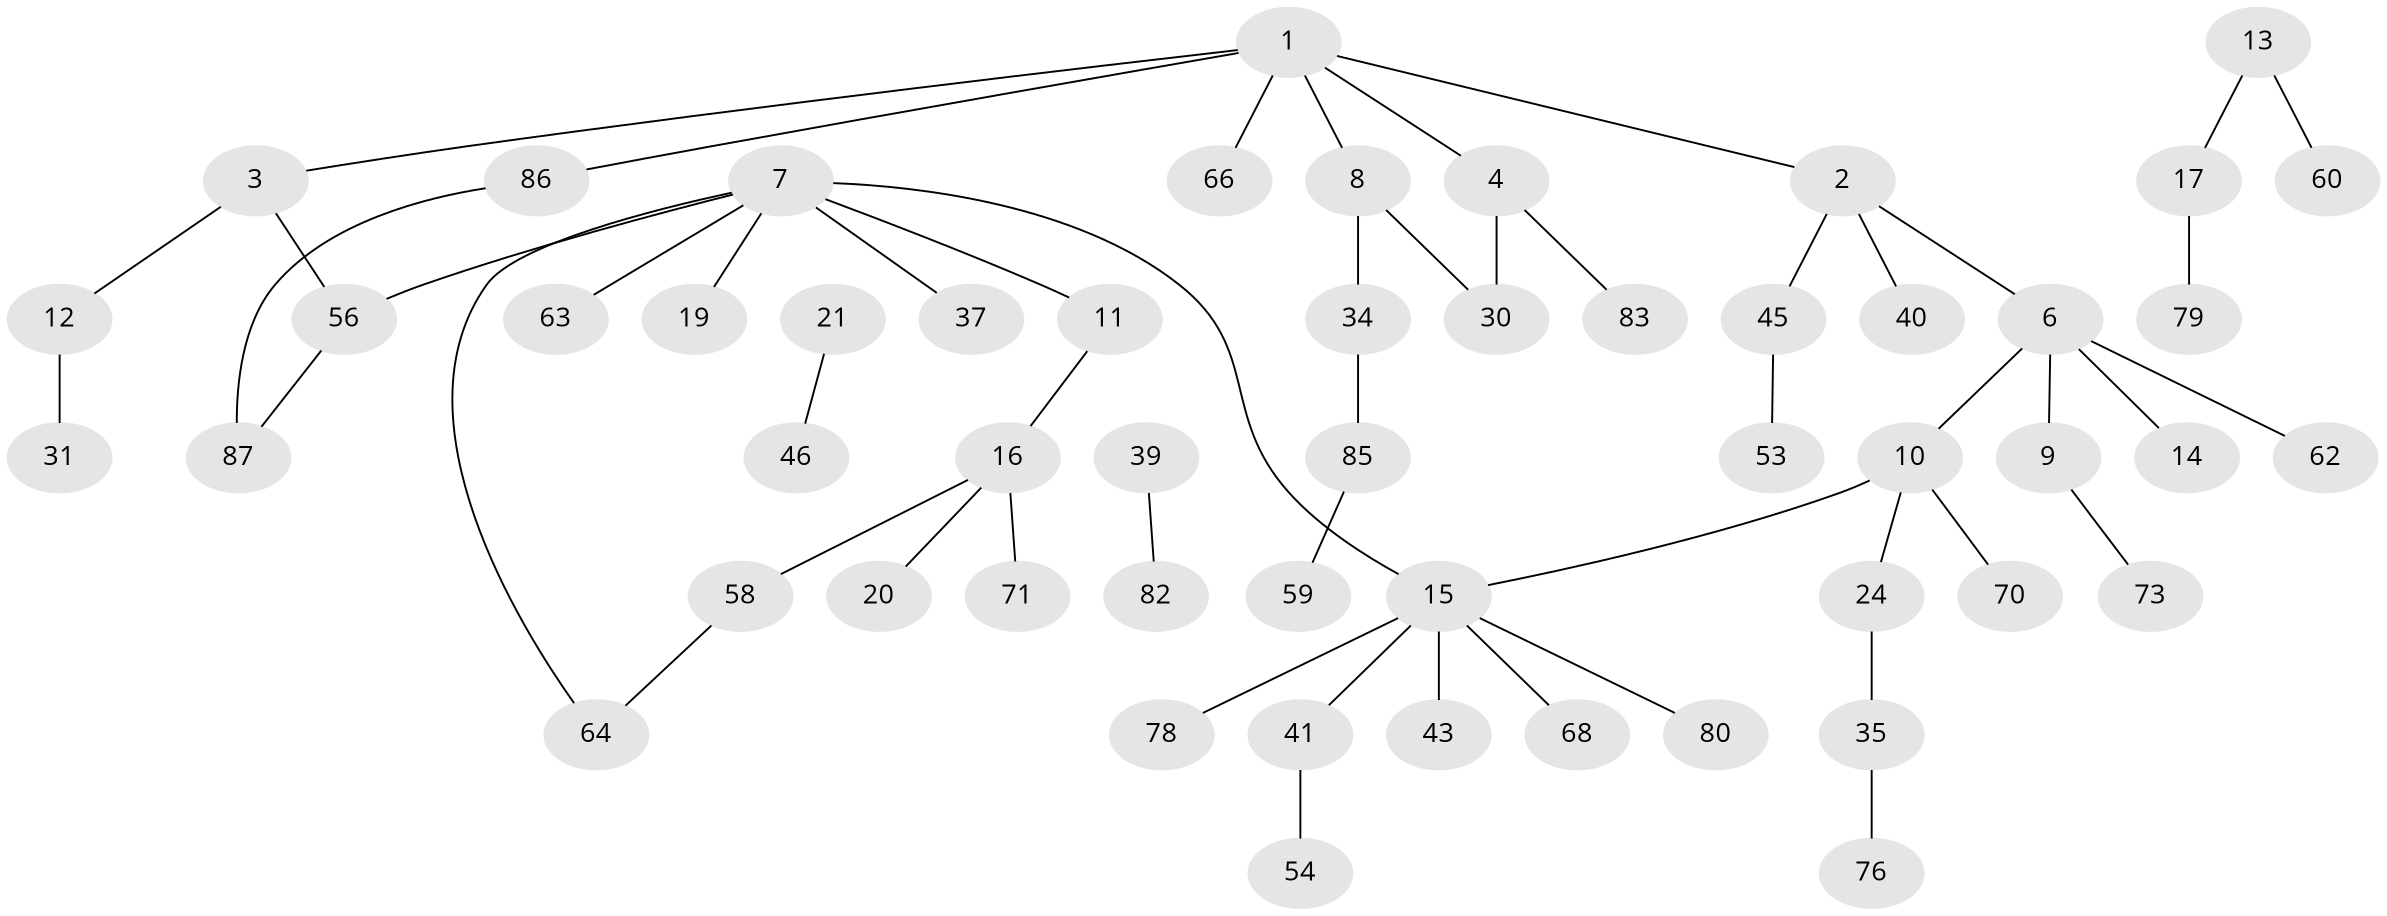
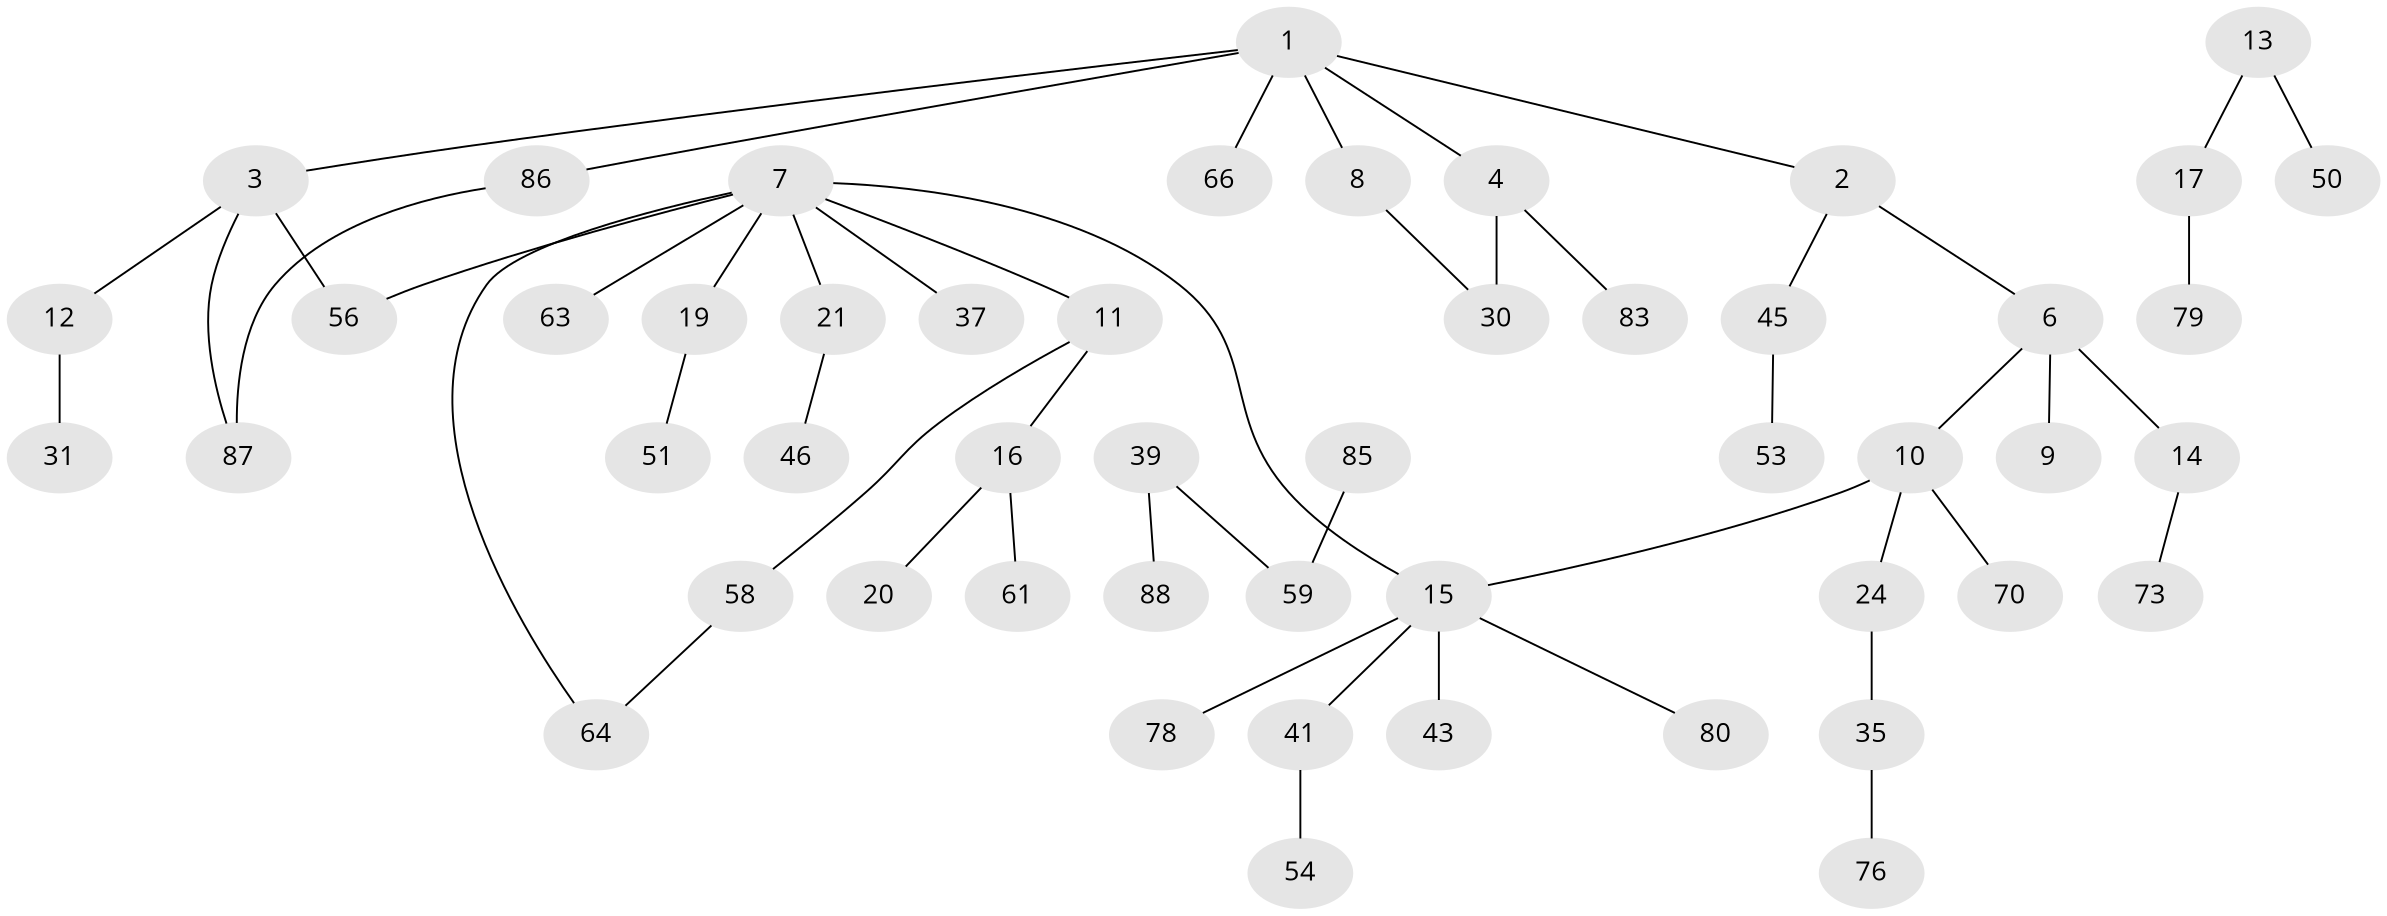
(2328, 181) -> (2328, 181)
none -> (807, 250)
(1358, 319) -> none
(1912, 319) -> none
(291, 389) -> (208, 317)
none -> (658, 458)
(2326, 458) -> none
(874, 527) -> (913, 445)
none -> (1222, 527)
(2100, 527) -> (2169, 527)
(1018, 596) -> (1018, 596)
(1156, 596) -> (1156, 596)
(1577, 735) -> none
